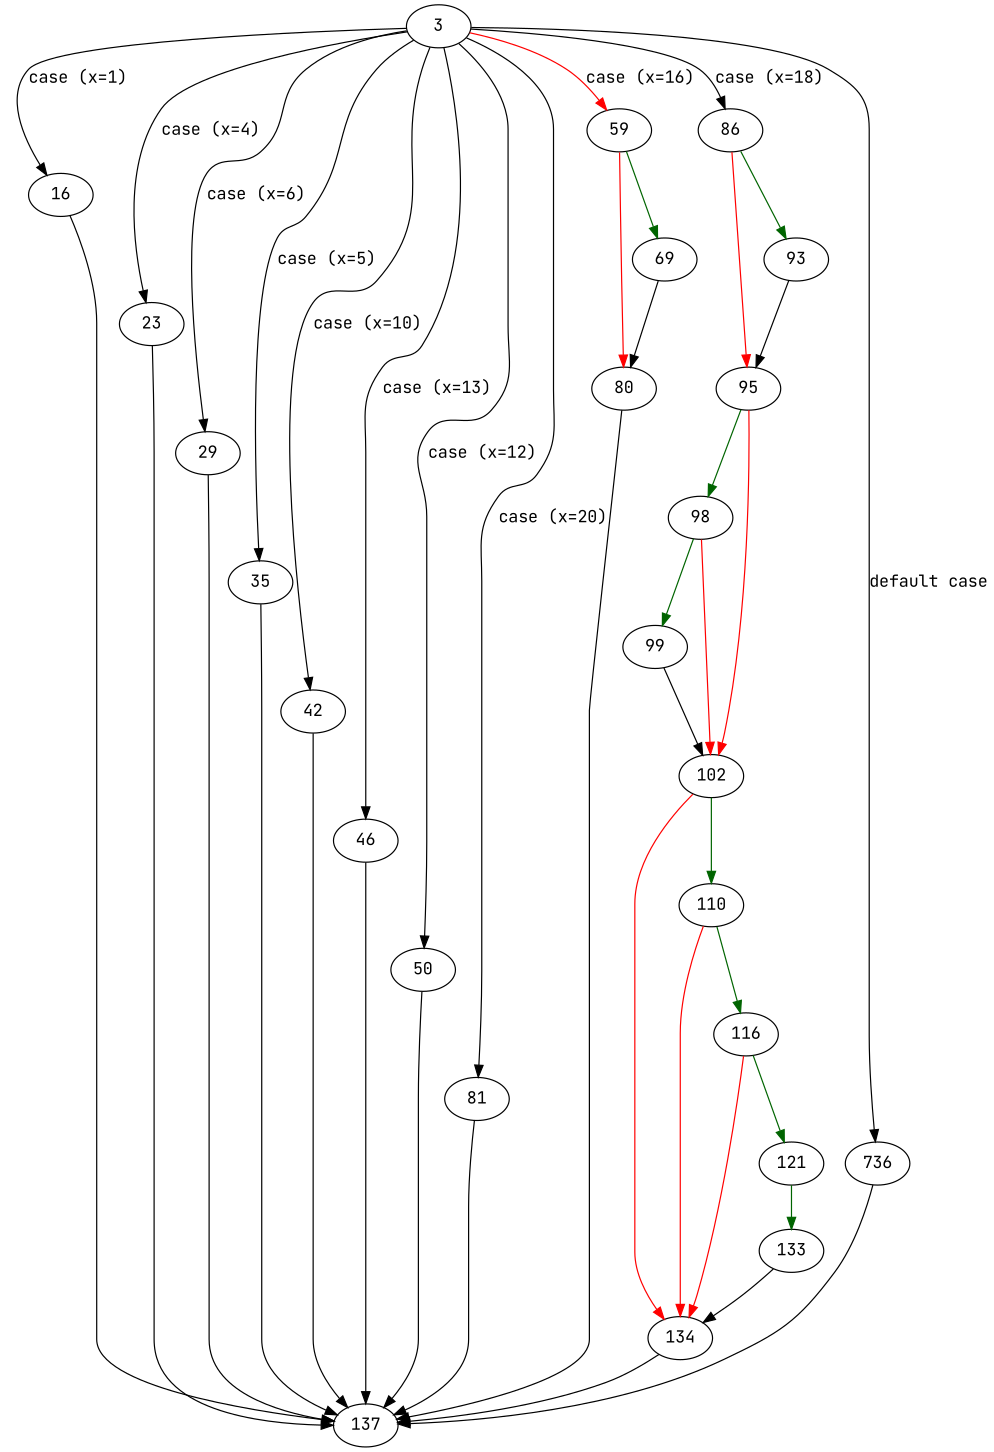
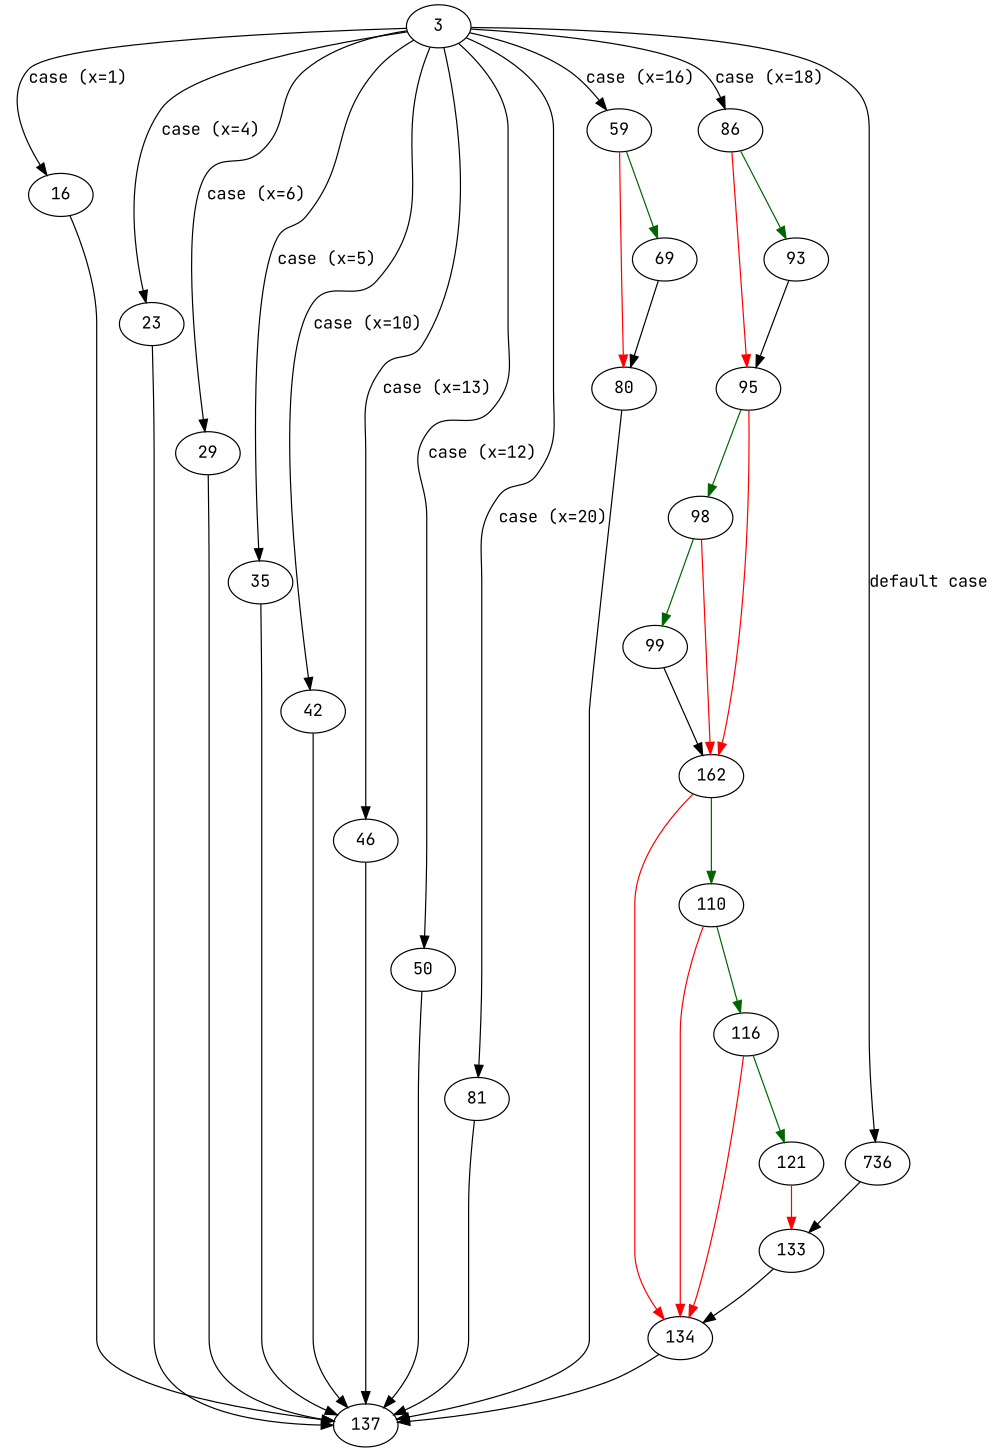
(541, 55) -> (541, 55)
(711, 776) -> (711, 776)
(791, 1201) -> (791, 1201)
(686, 1375) -> (839, 1203)
